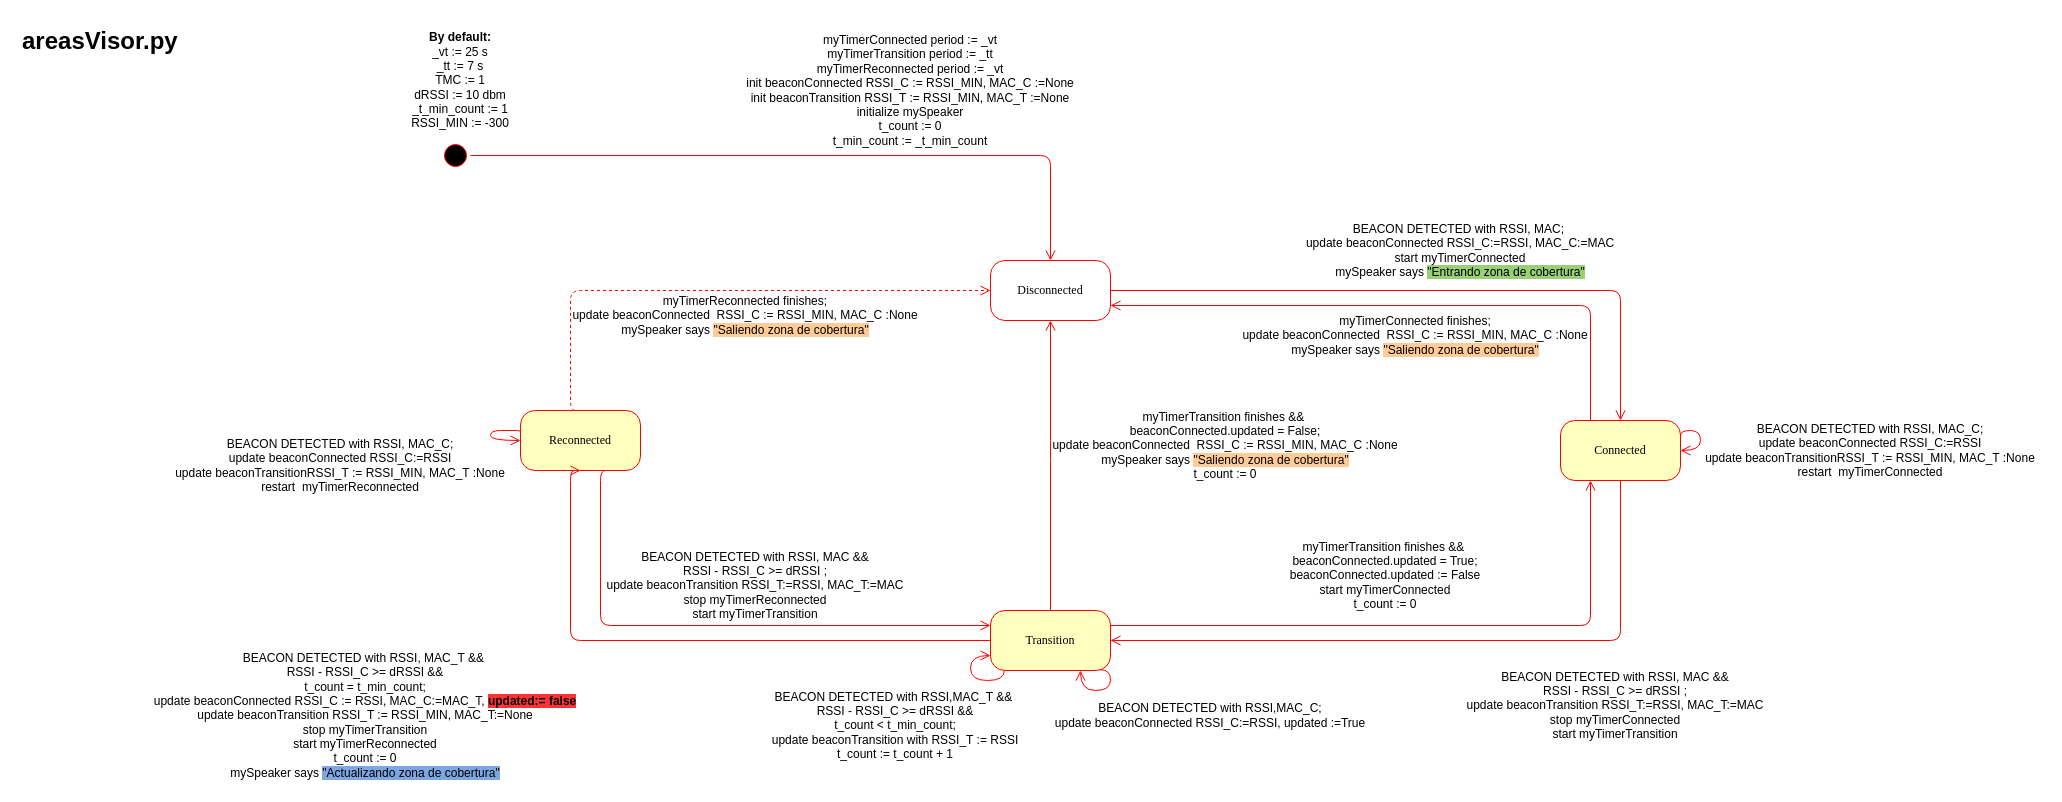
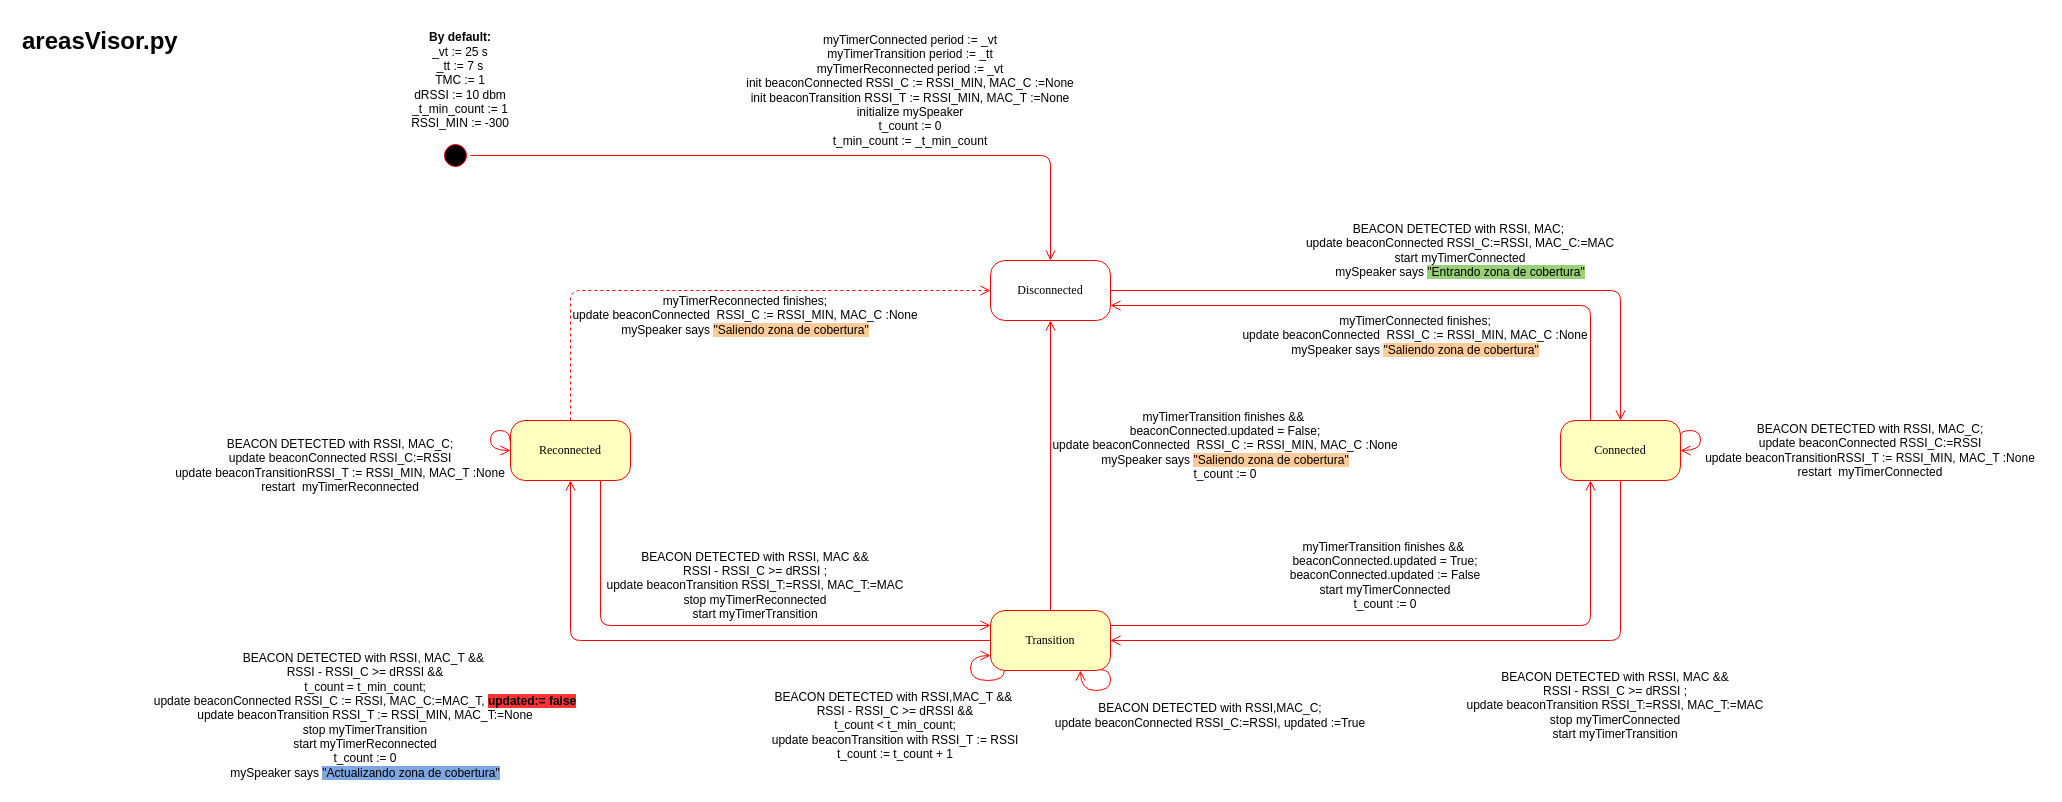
(581, 441) -> (571, 451)
